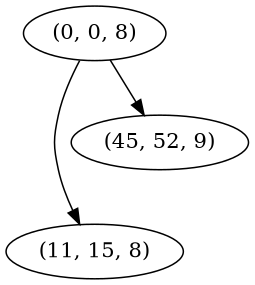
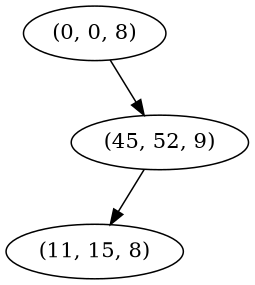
(55, 135) -> (131, 190)
